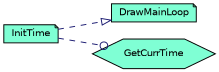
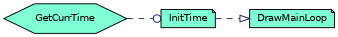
(79, 42) -> (140, 19)
